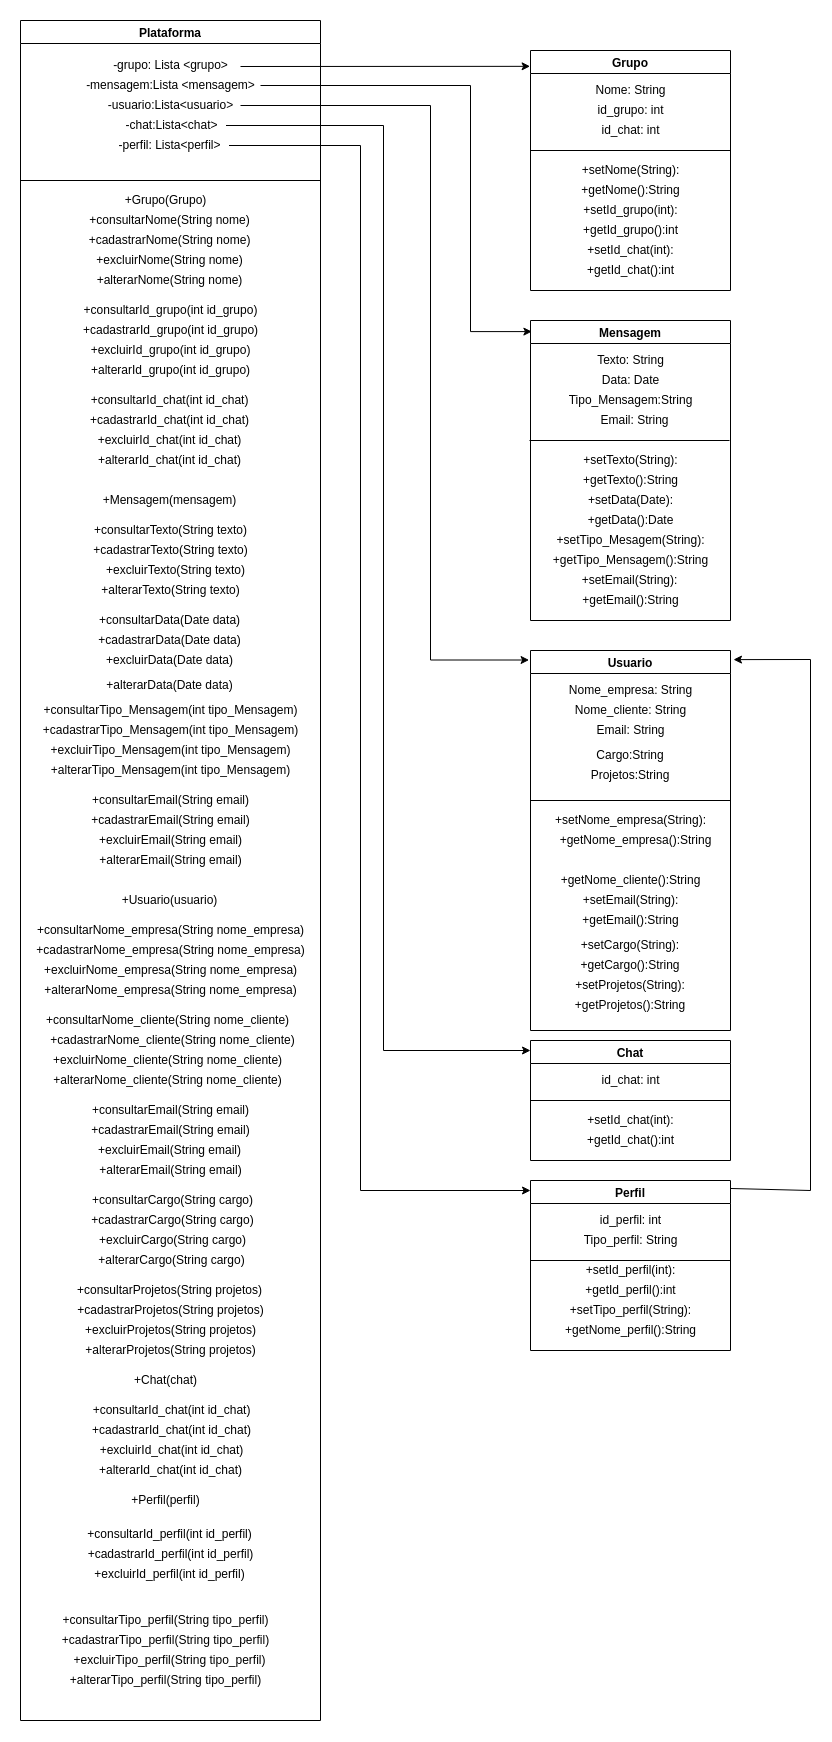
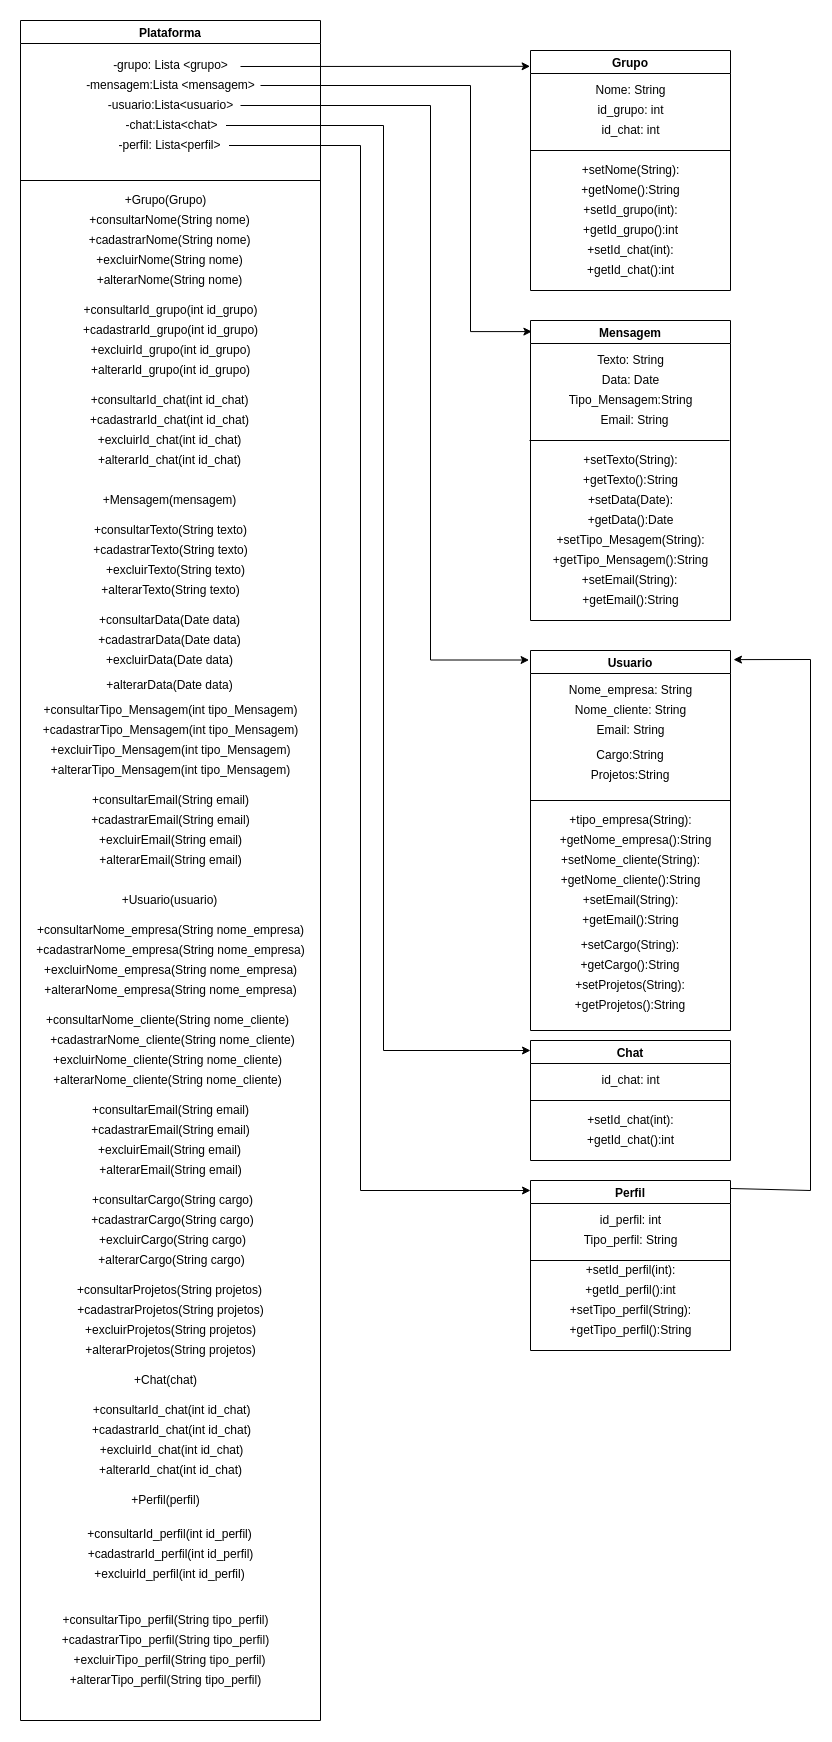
(631, 821) -> (631, 821)
none -> (631, 861)
(631, 1331) -> (631, 1331)
